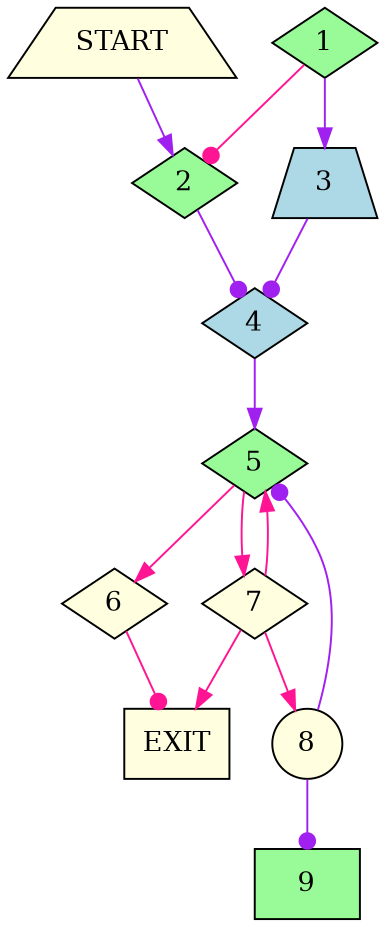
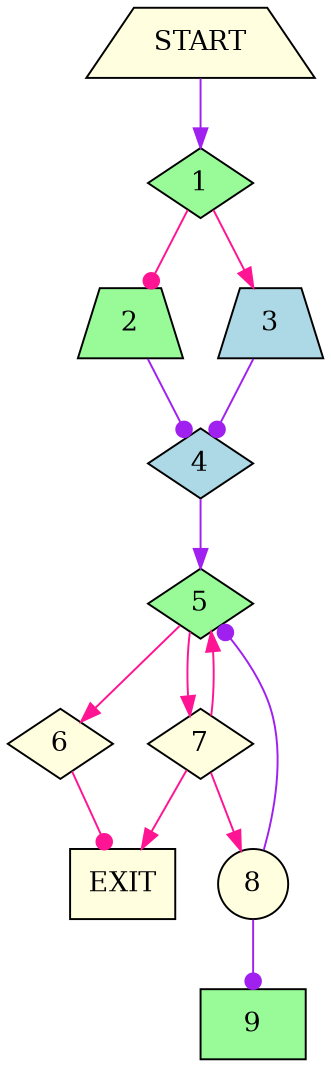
(325, 103) -> (229, 240)
(151, 108) -> (201, 103)
(185, 183) -> (130, 323)
